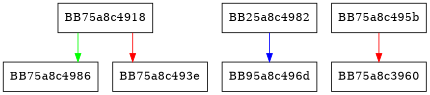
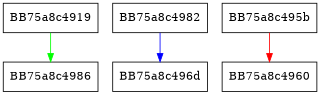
(105, 18) -> (51, 18)
(270, 18) -> (160, 18)
(160, 77) -> none
(270, 77) -> (160, 77)
(379, 77) -> (270, 77)
